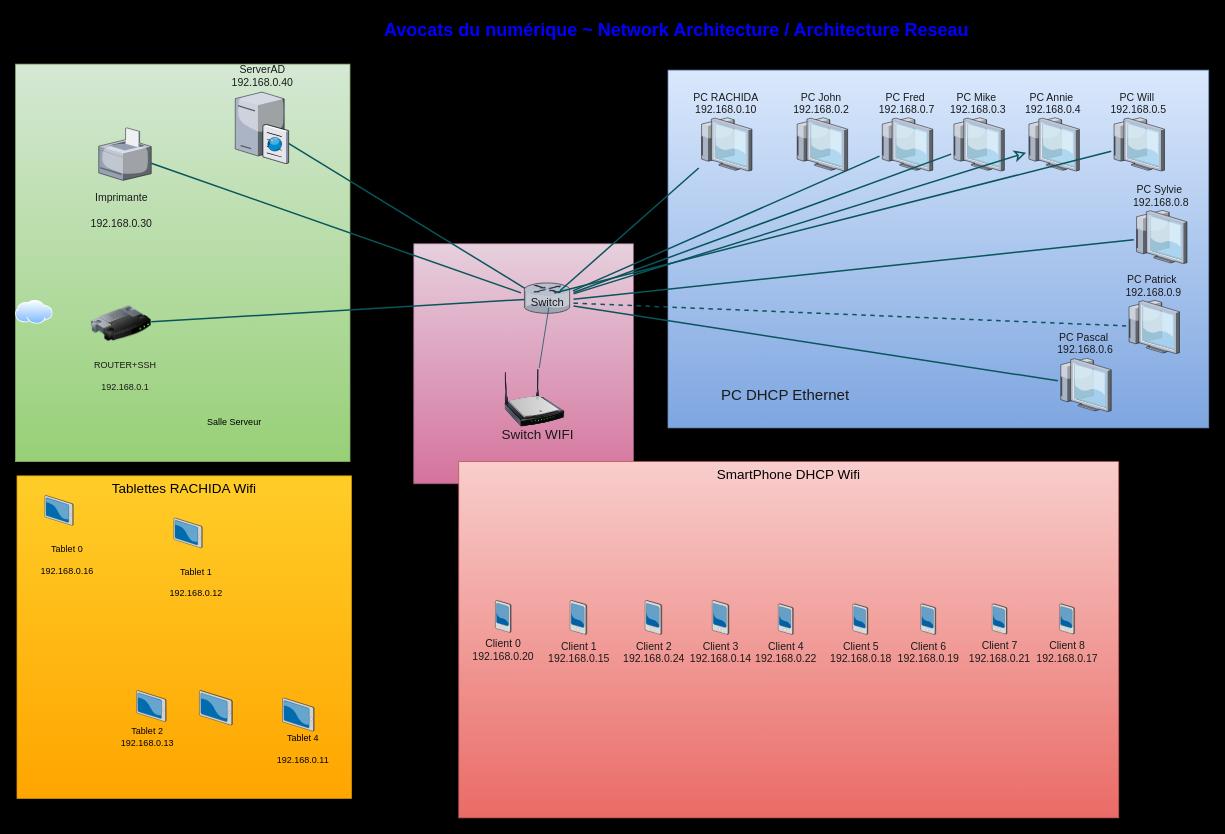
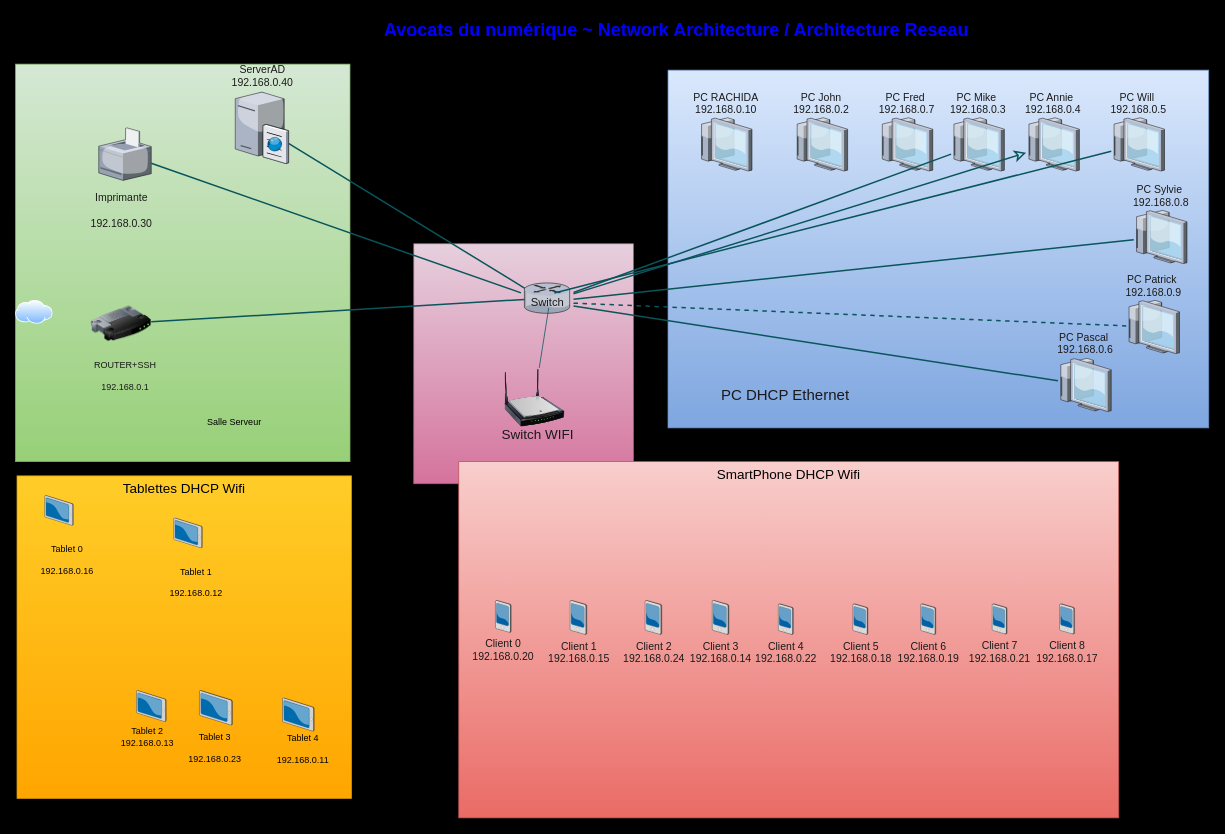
(773, 203) -> none
(588, 266) -> none
(184, 487) -> (184, 487)
none -> (215, 748)
